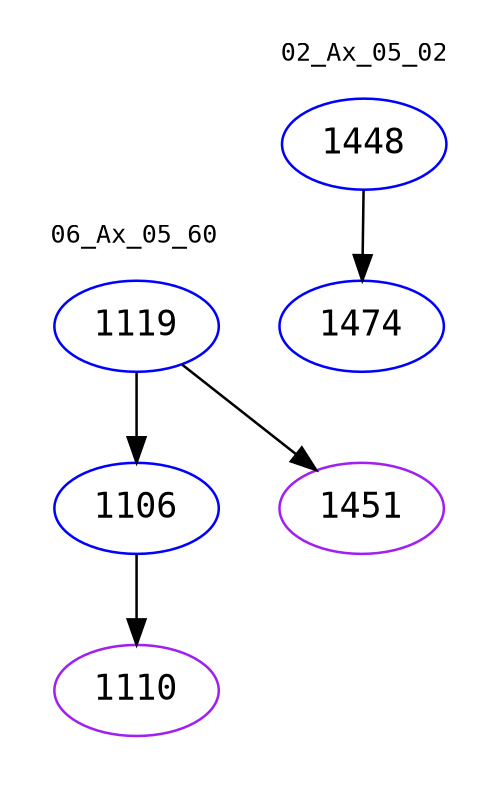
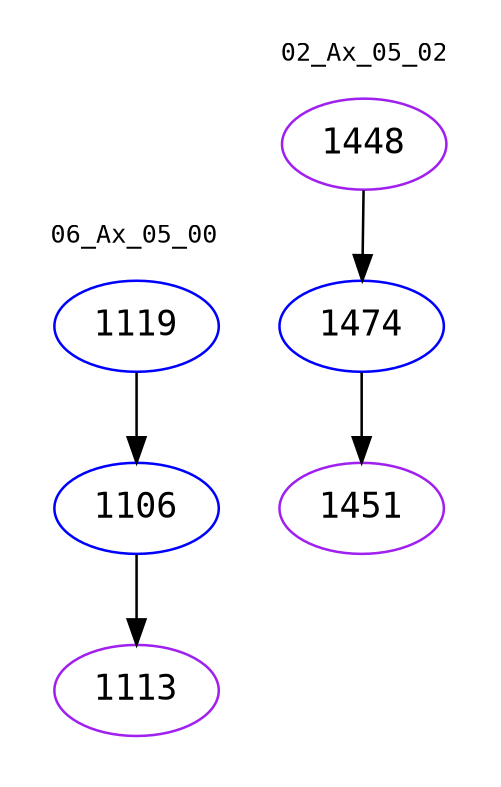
(364, 144) -> (364, 144)
(135, 236) -> (135, 236)
(225, 398) -> (362, 405)
(137, 690) -> (137, 690)
